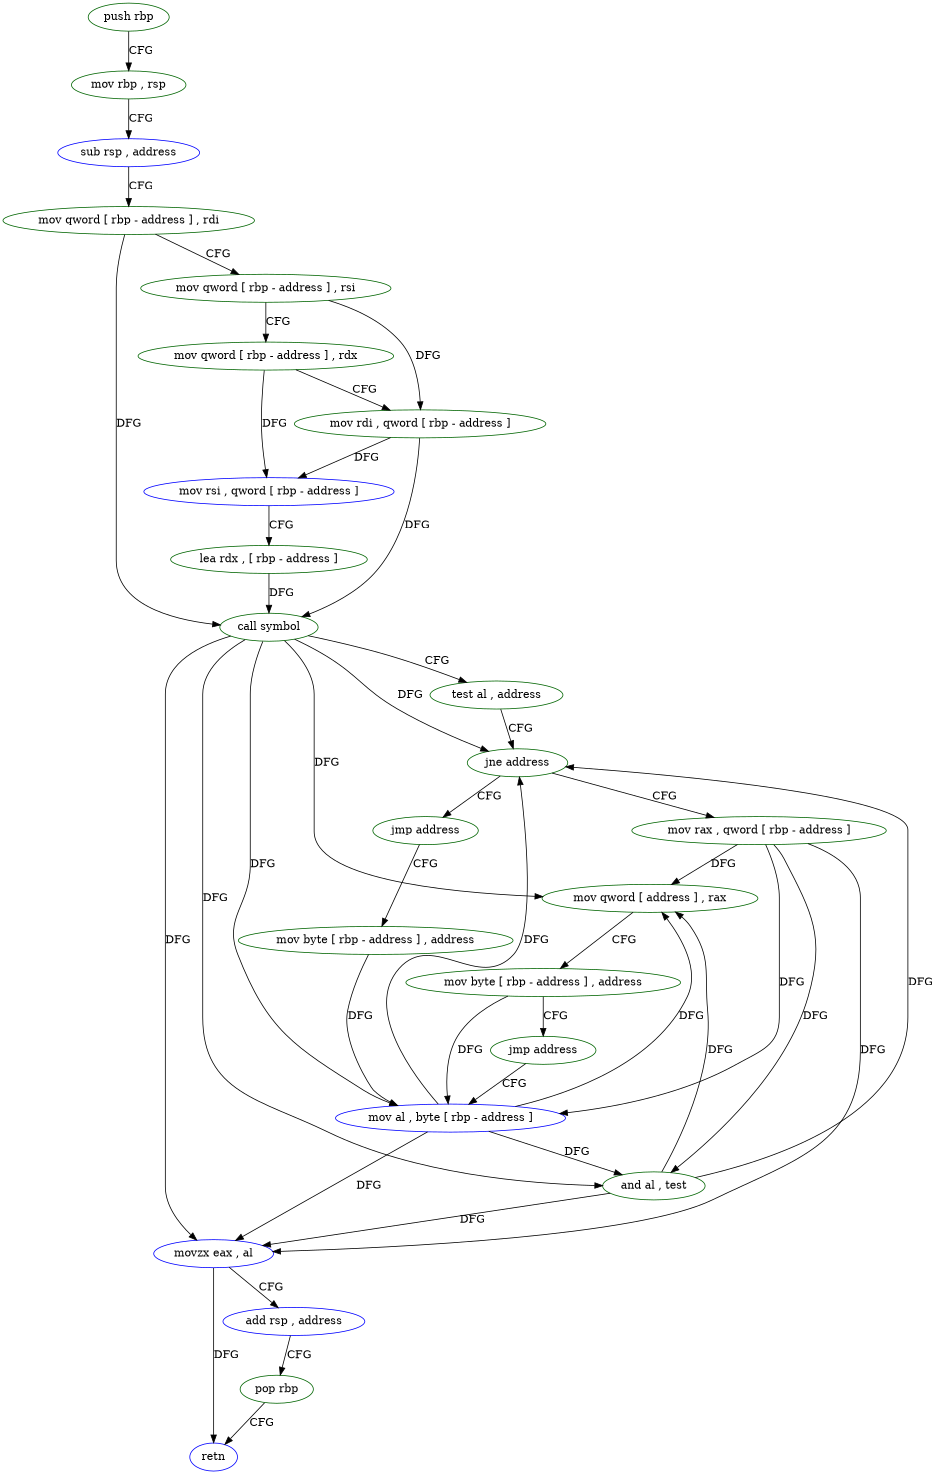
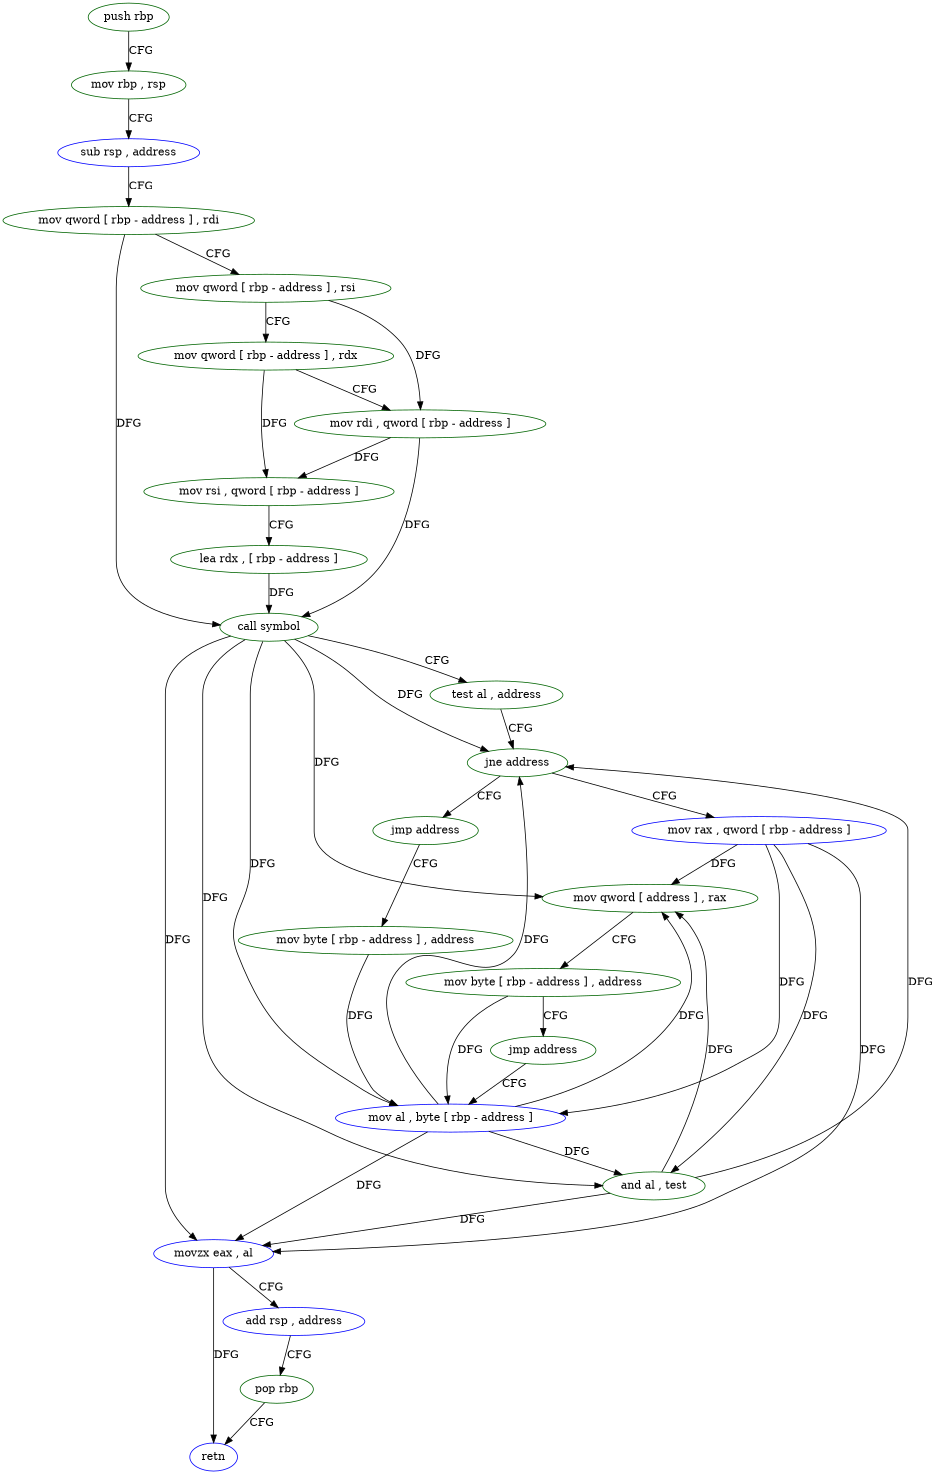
(269, 492) -> (269, 492)
(759, 831) -> (759, 831)
